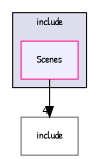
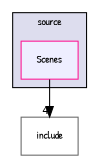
(50, 23) -> (50, 23)
